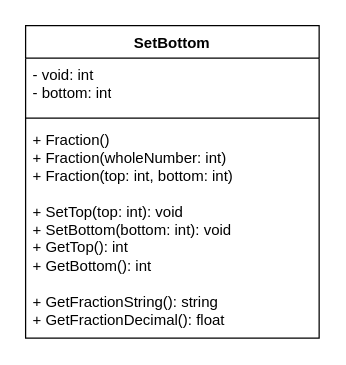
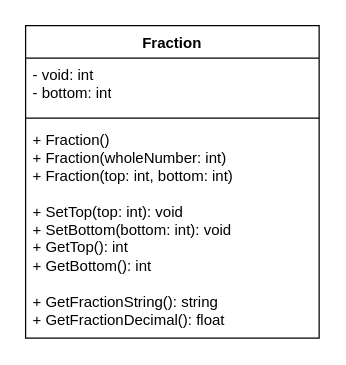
(173, 43) -> (173, 43)
